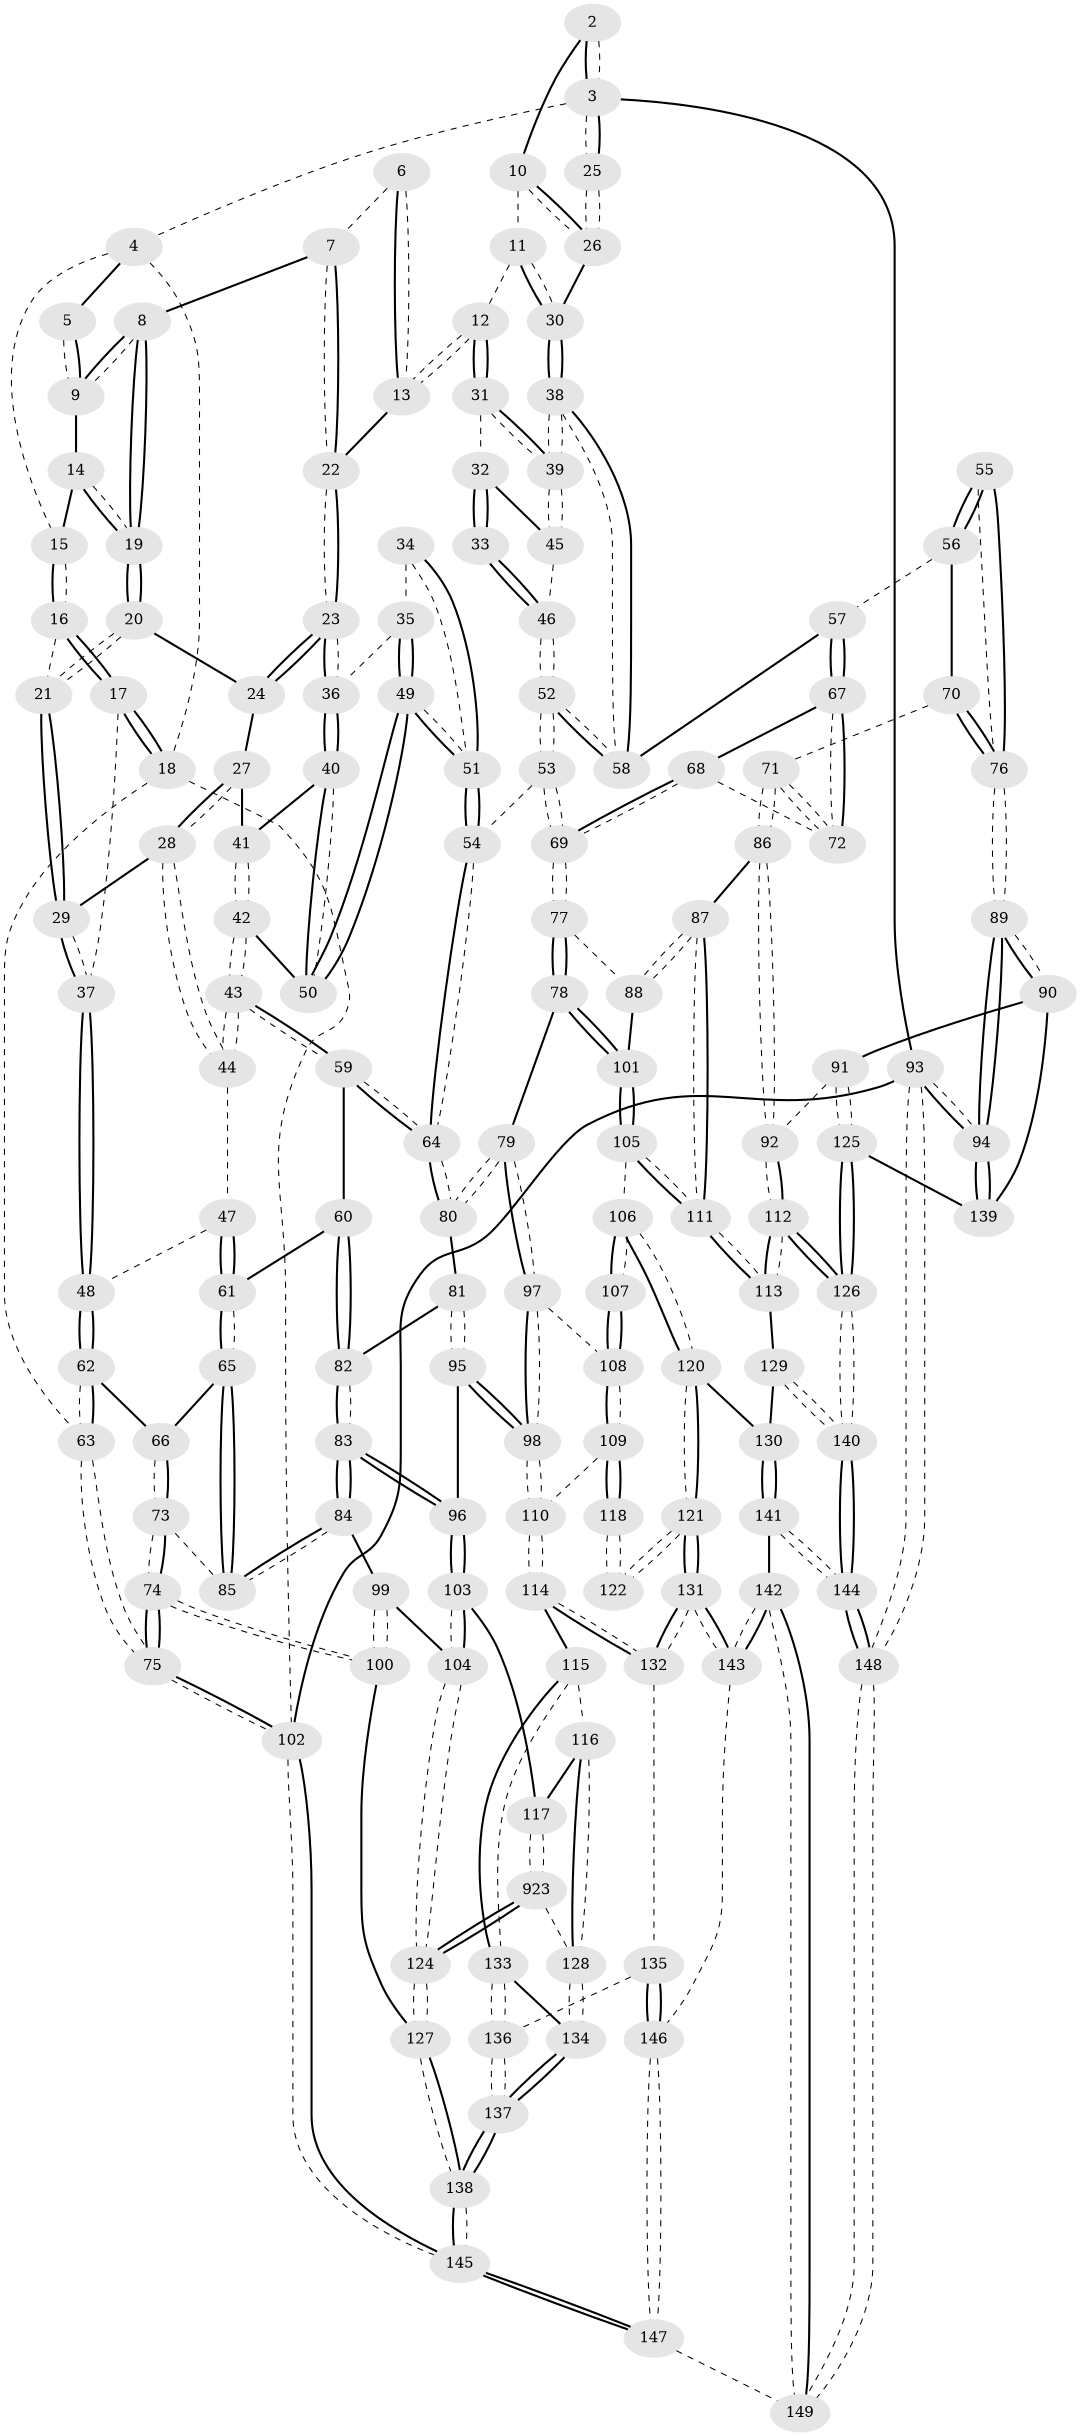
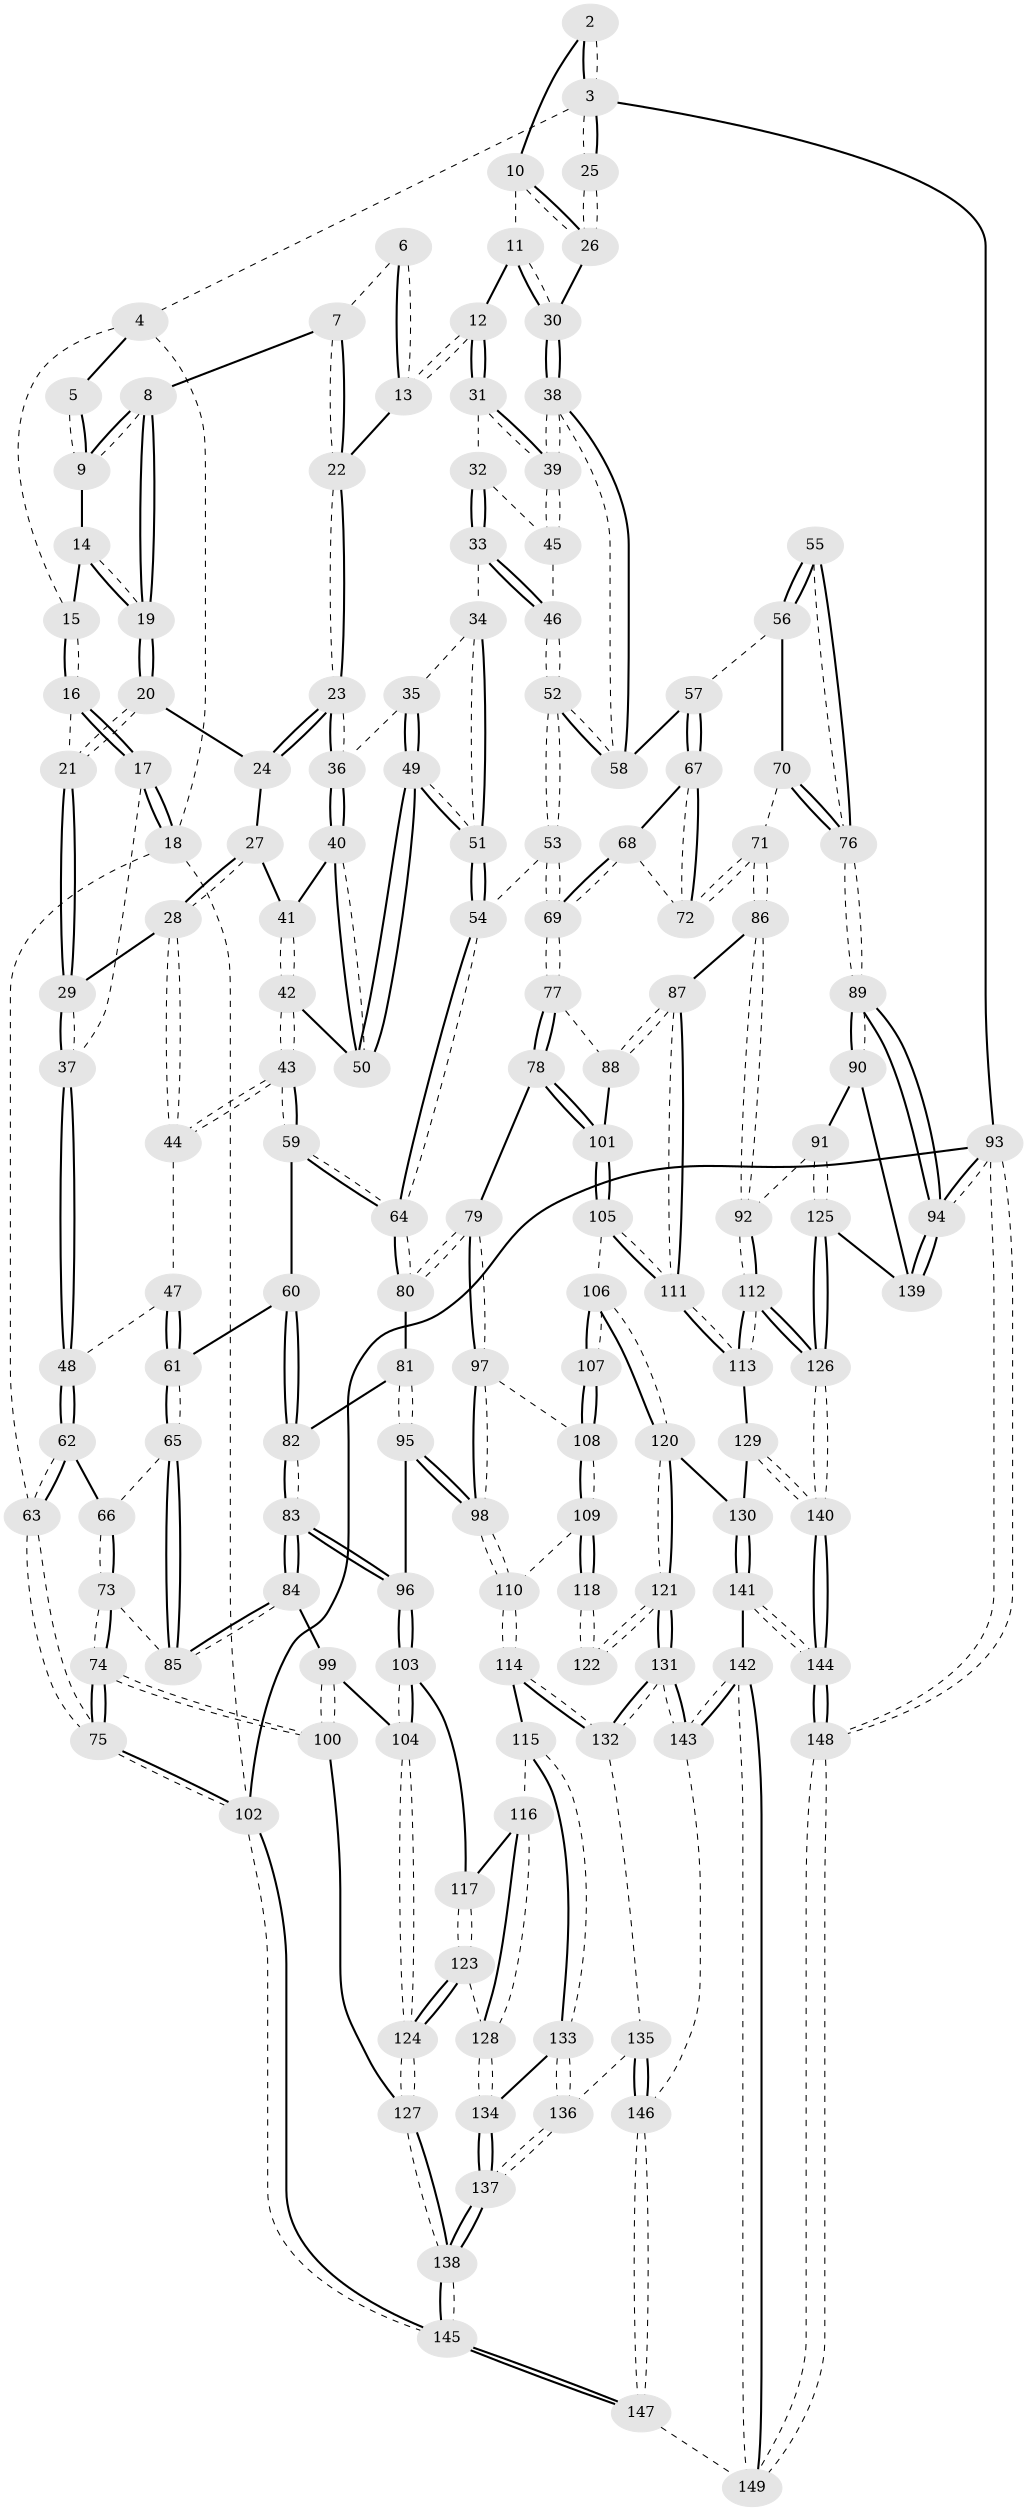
(499, 284) -> (497, 284)
(518, 508) -> (516, 508)
none -> (478, 583)
(194, 1405) -> (140, 1479)
(537, 1890) -> (465, 1965)
